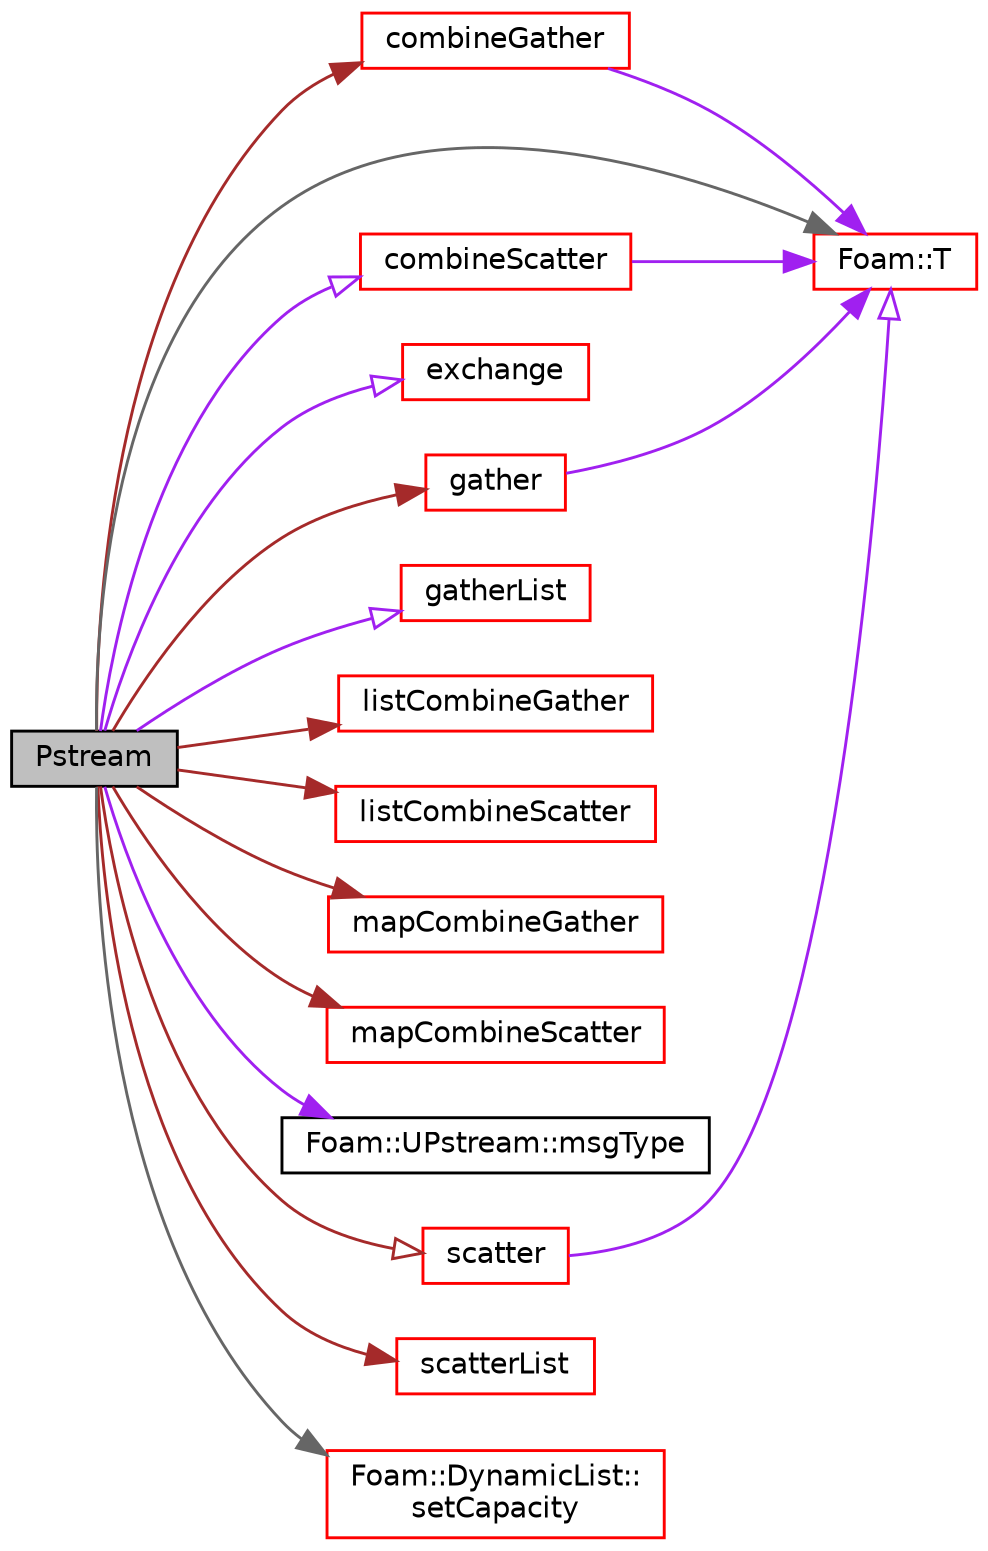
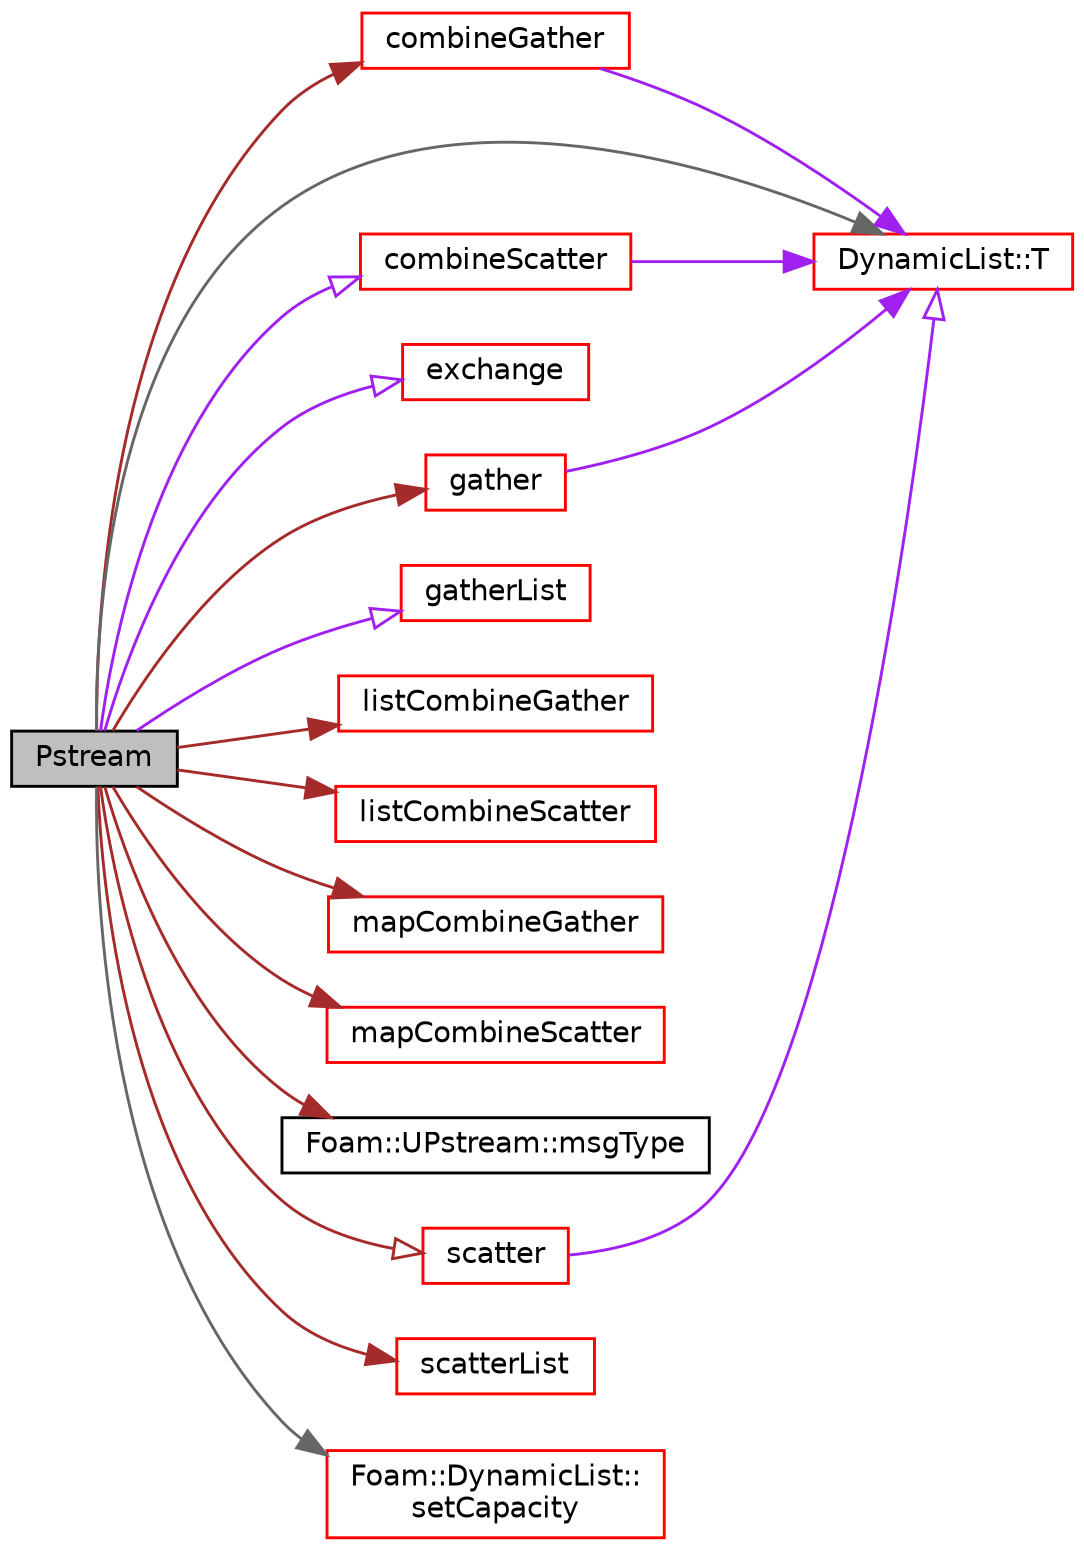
(895, 262) -> (943, 262)
(178, 963) -> (178, 963)
